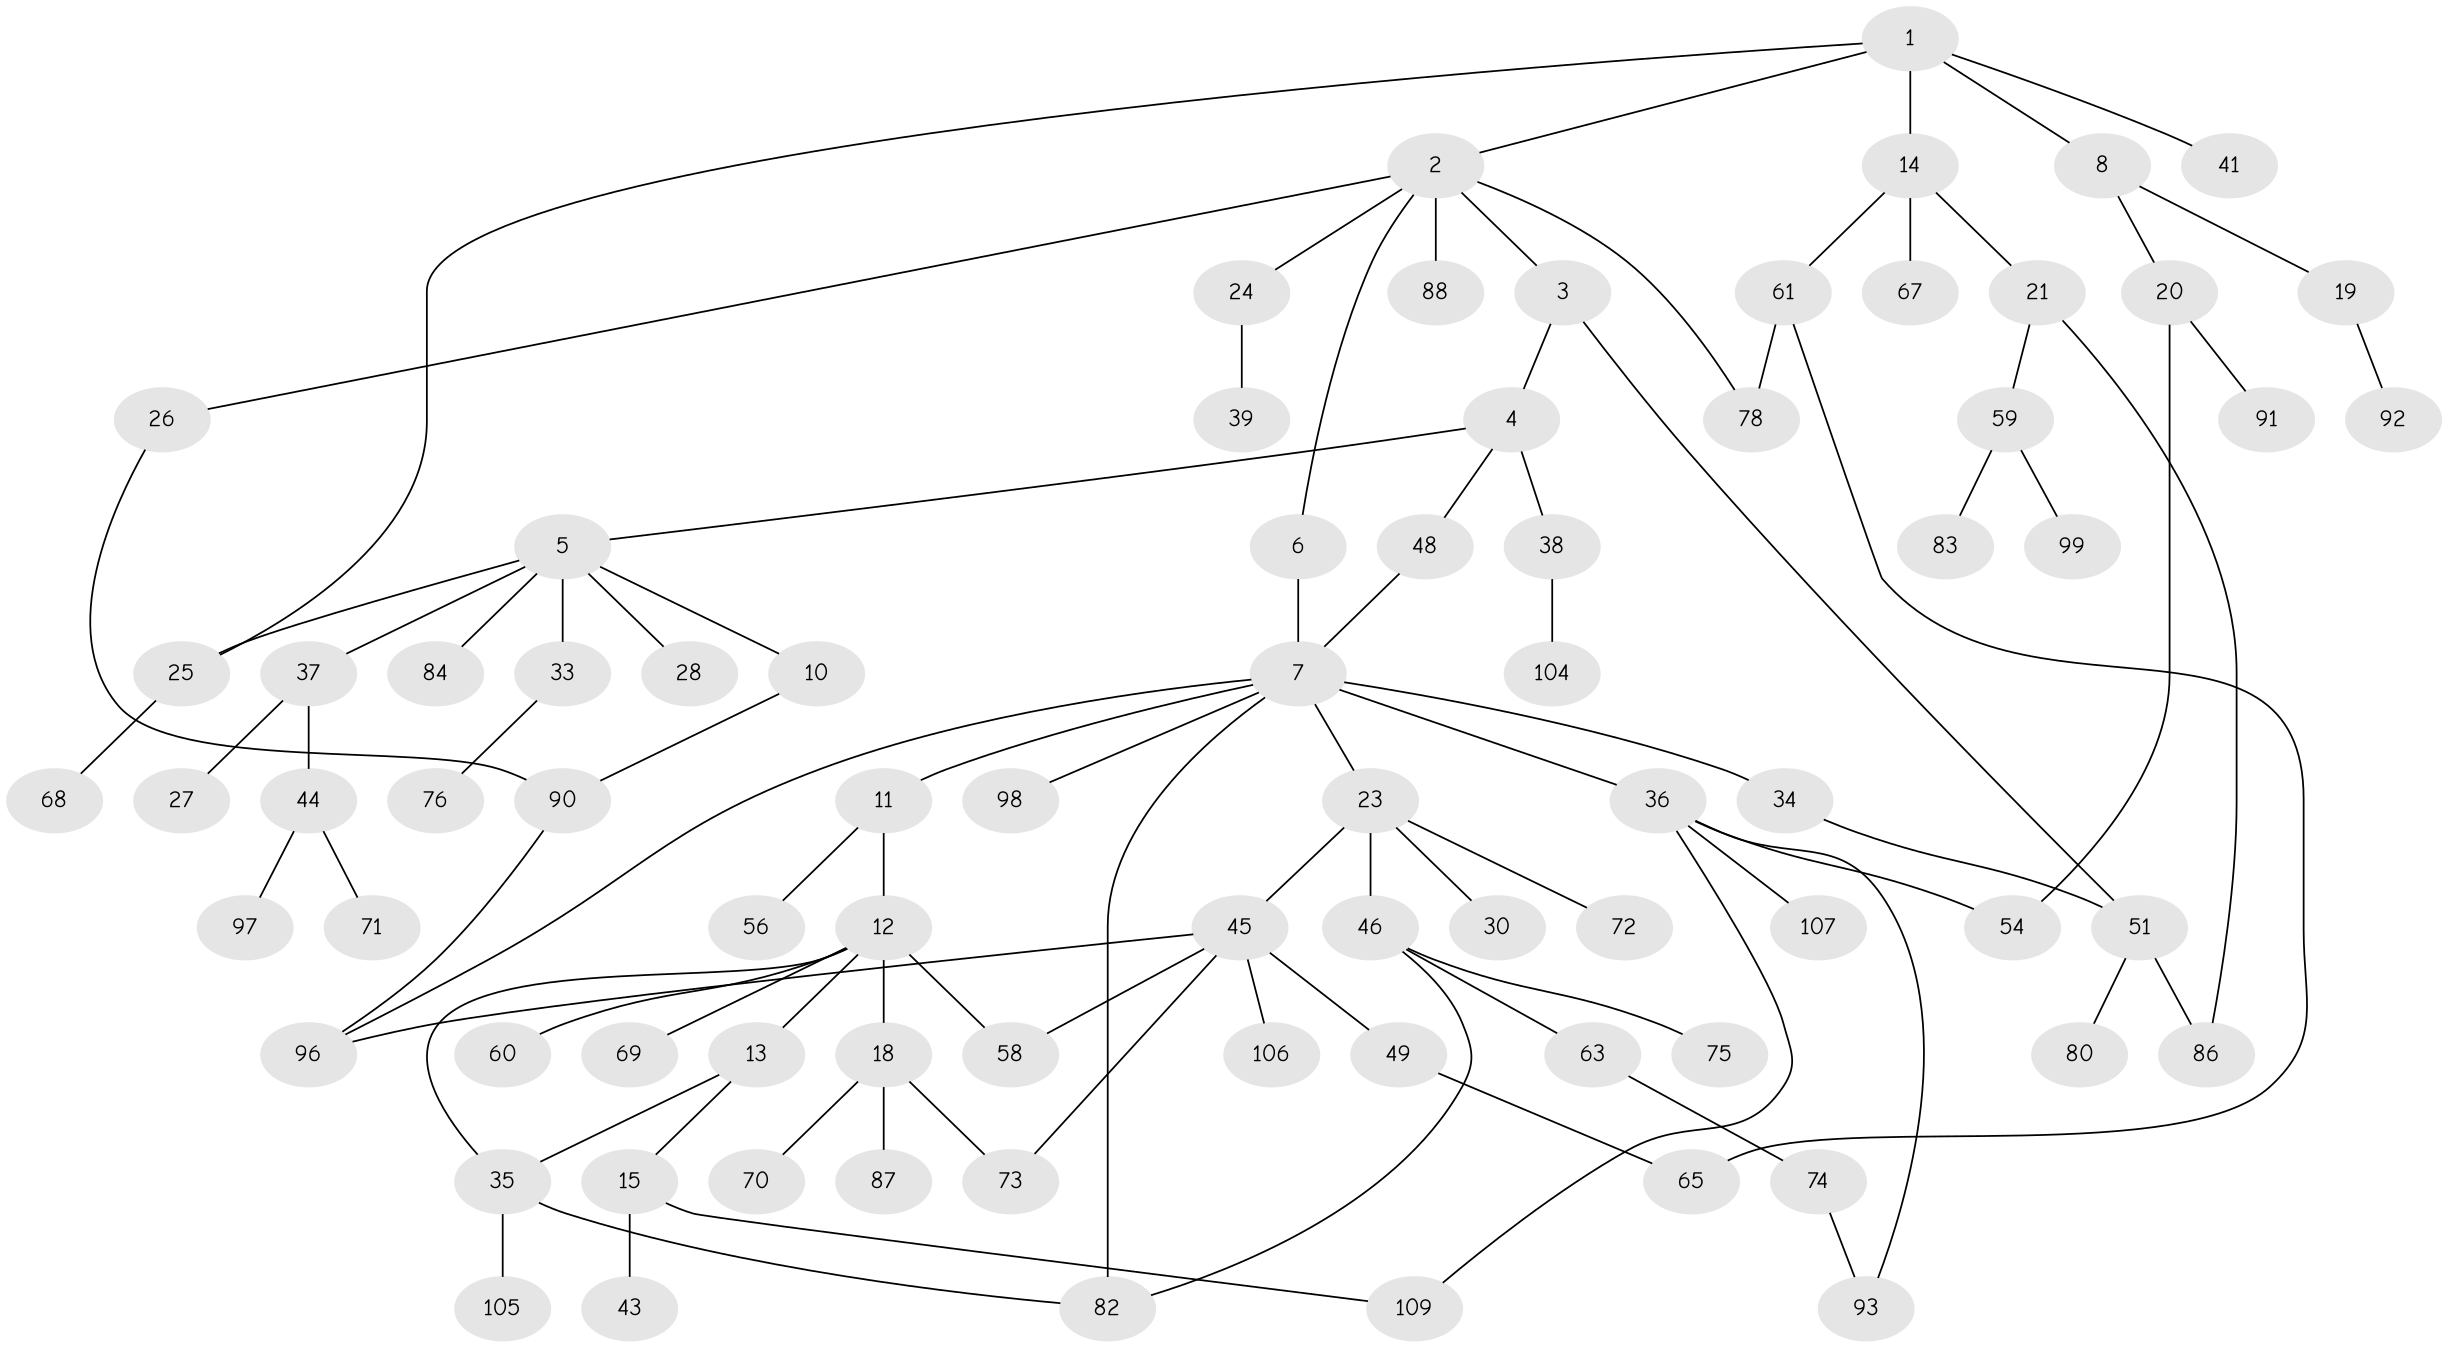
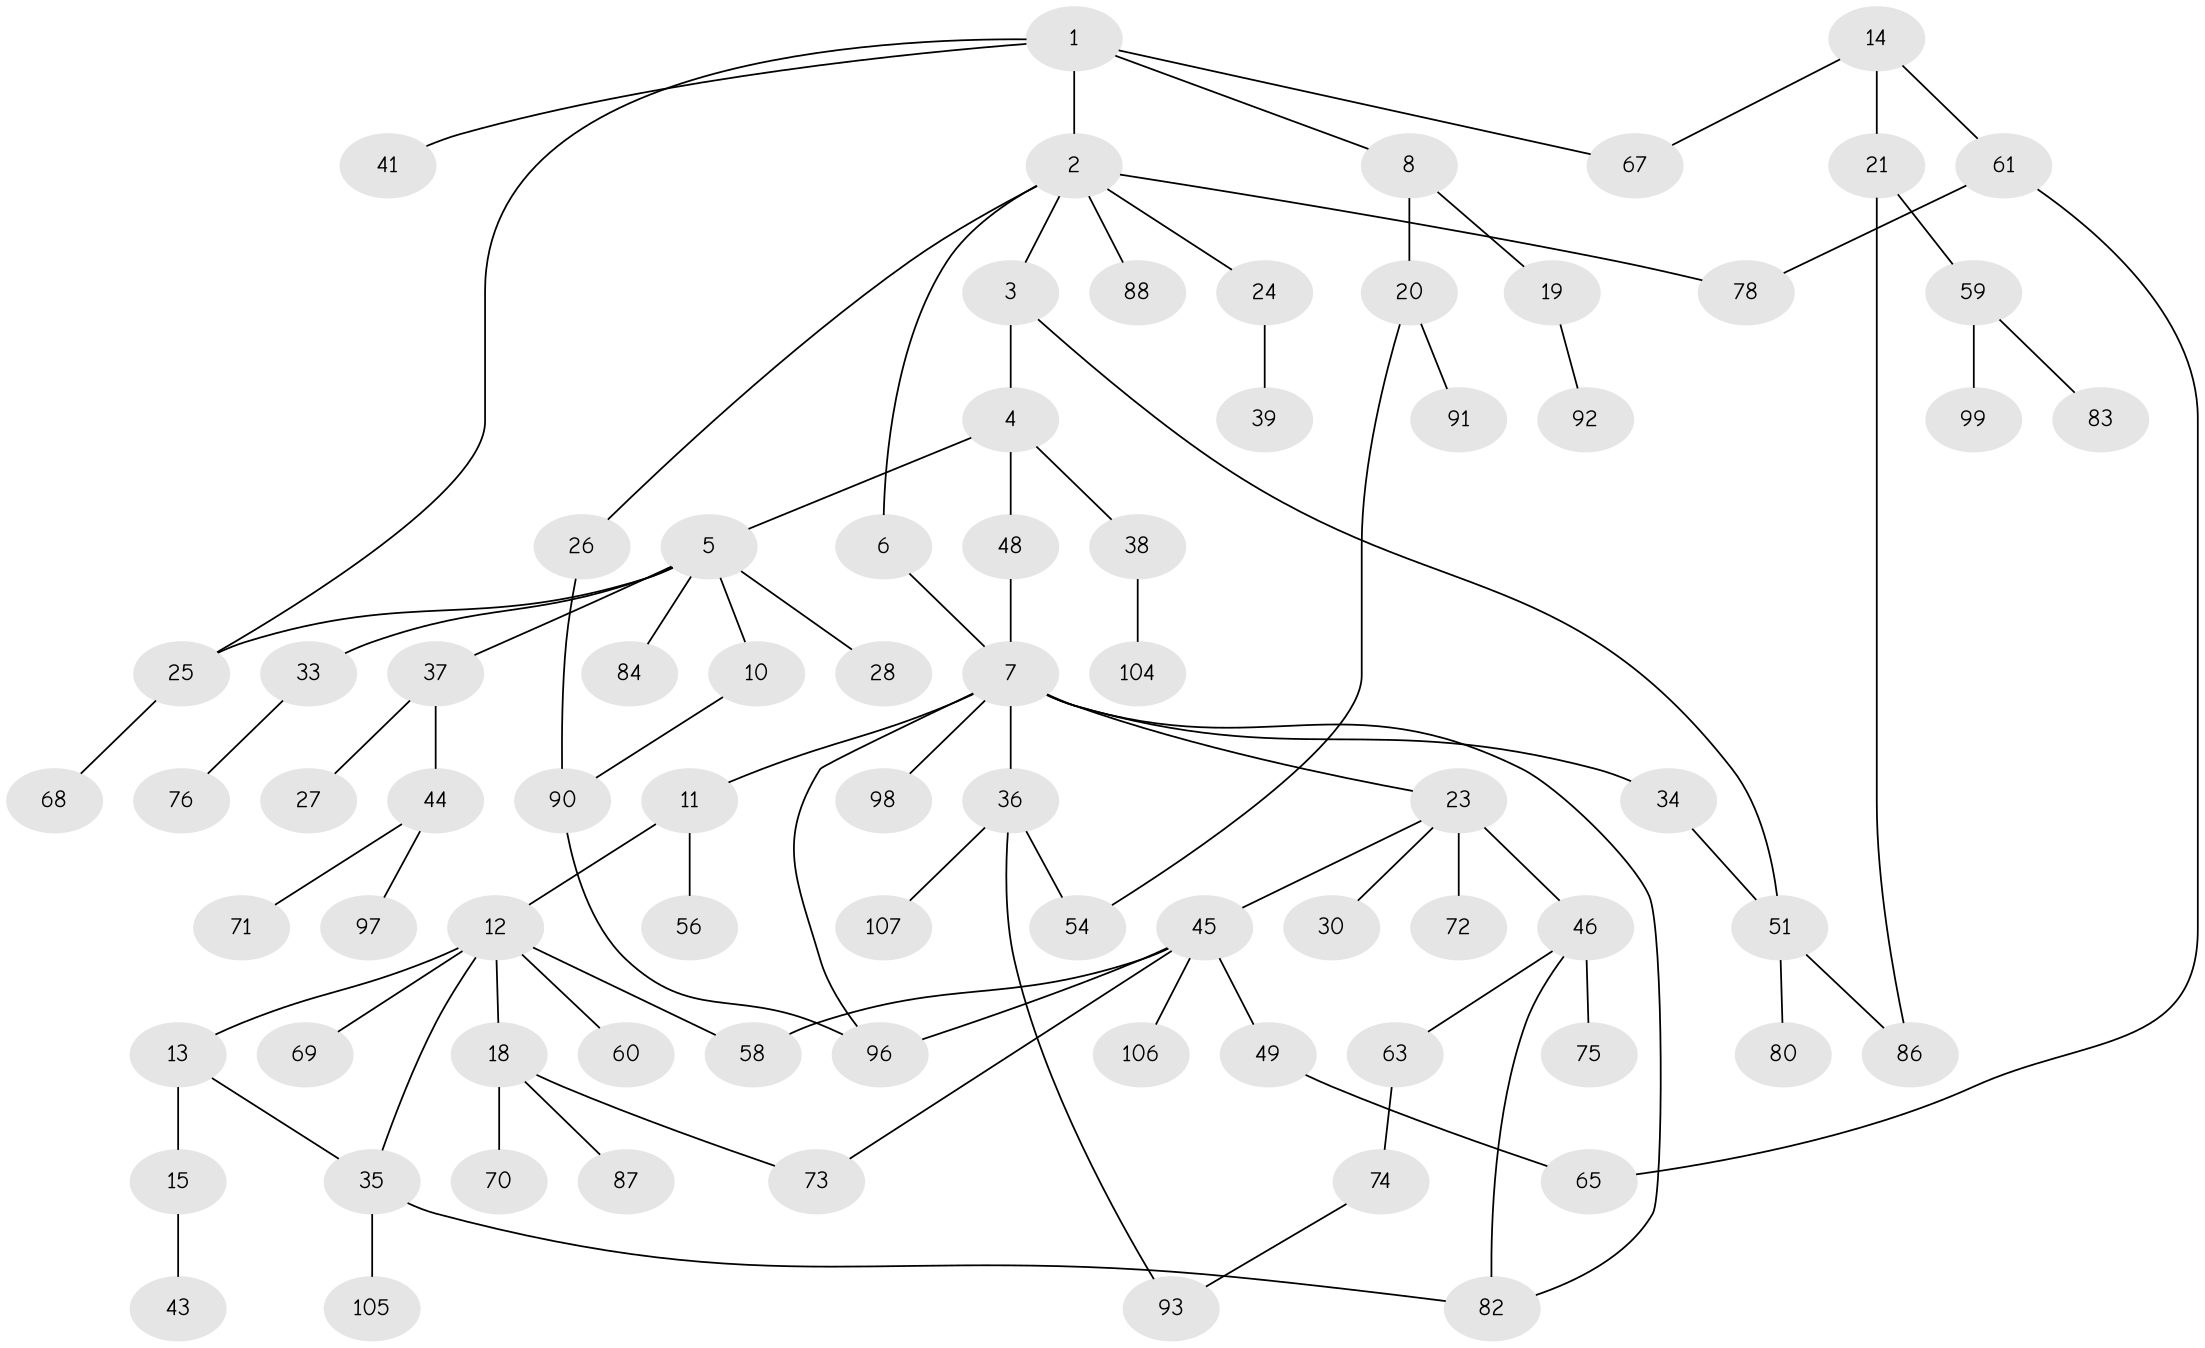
(1910, 102) -> (1355, 102)
(1415, 1309) -> none
